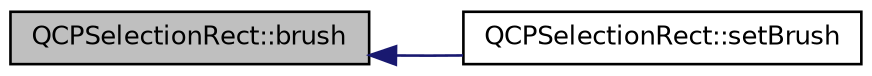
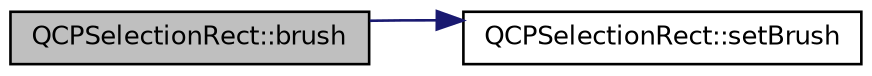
(430, 56) -> (403, 20)
